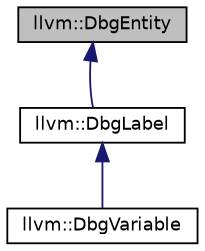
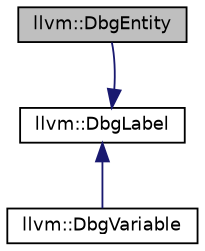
(90, 84) -> (115, 66)
